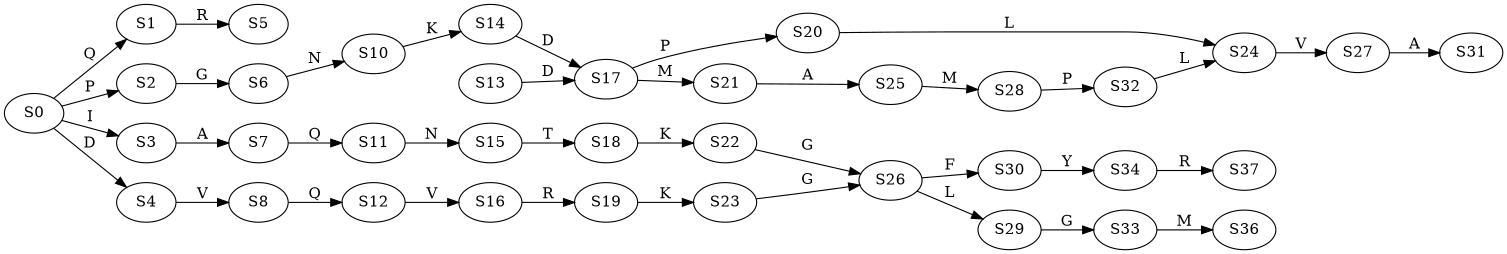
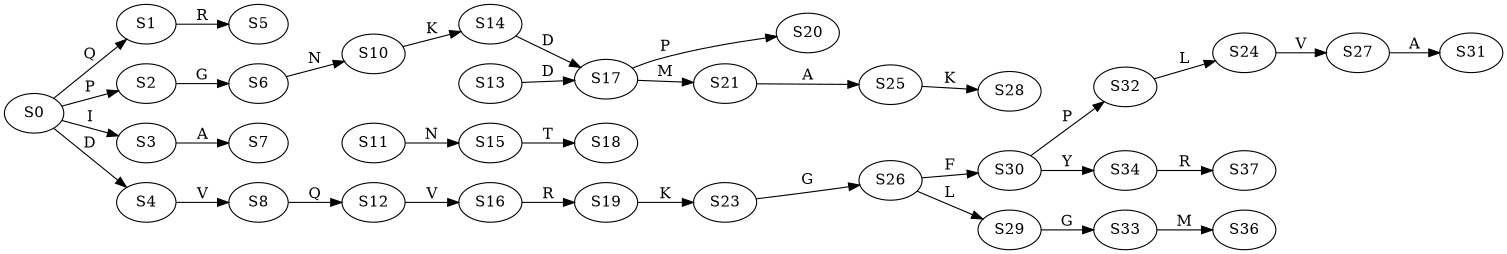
(1022, 32) -> none
(950, 79) -> (950, 79)
(1062, 89) -> (1063, 132)
(309, 143) -> none
(725, 143) -> none
